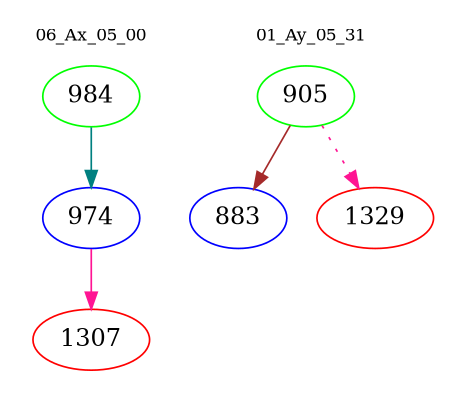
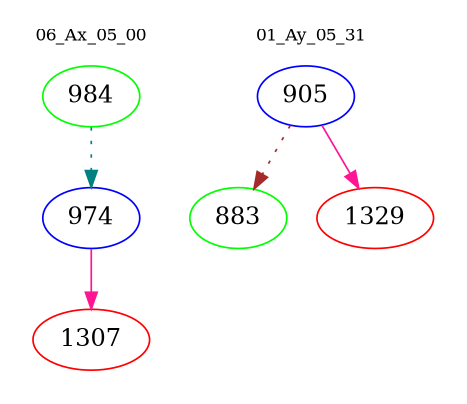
(306, 96) -> (306, 96)
(91, 149) -> (91, 149)
(276, 150) -> (276, 150)
(336, 150) -> (336, 150)
(238, 218) -> (238, 218)
